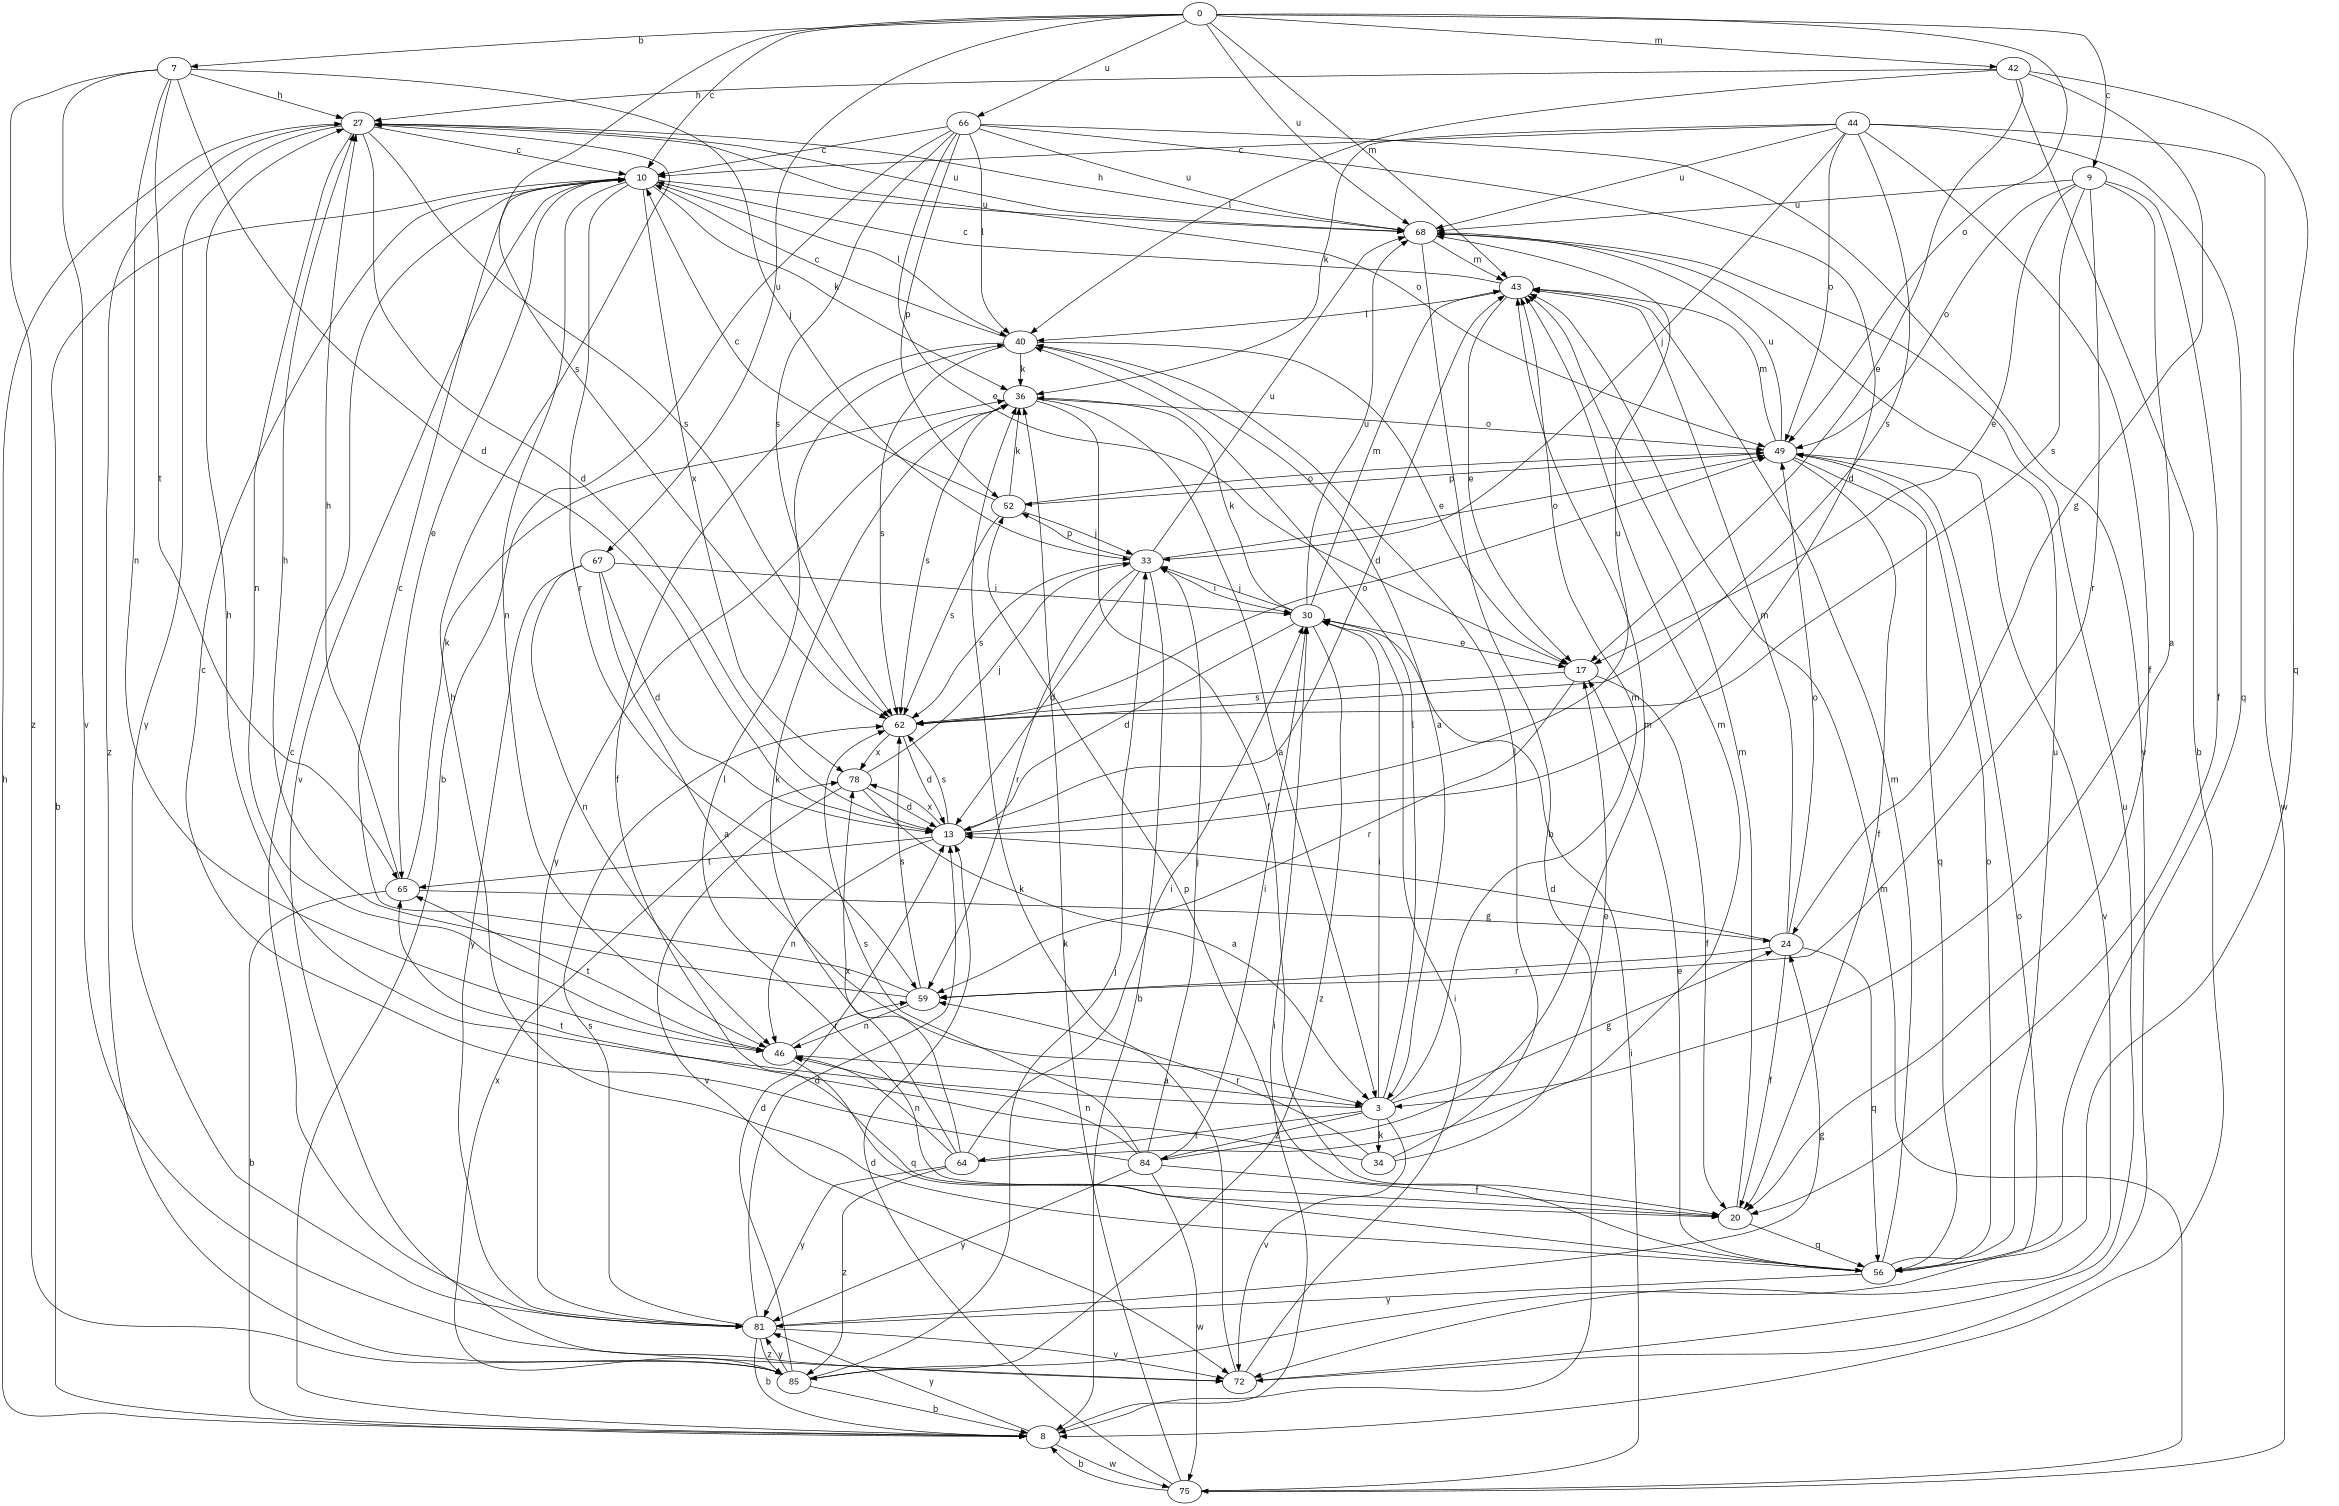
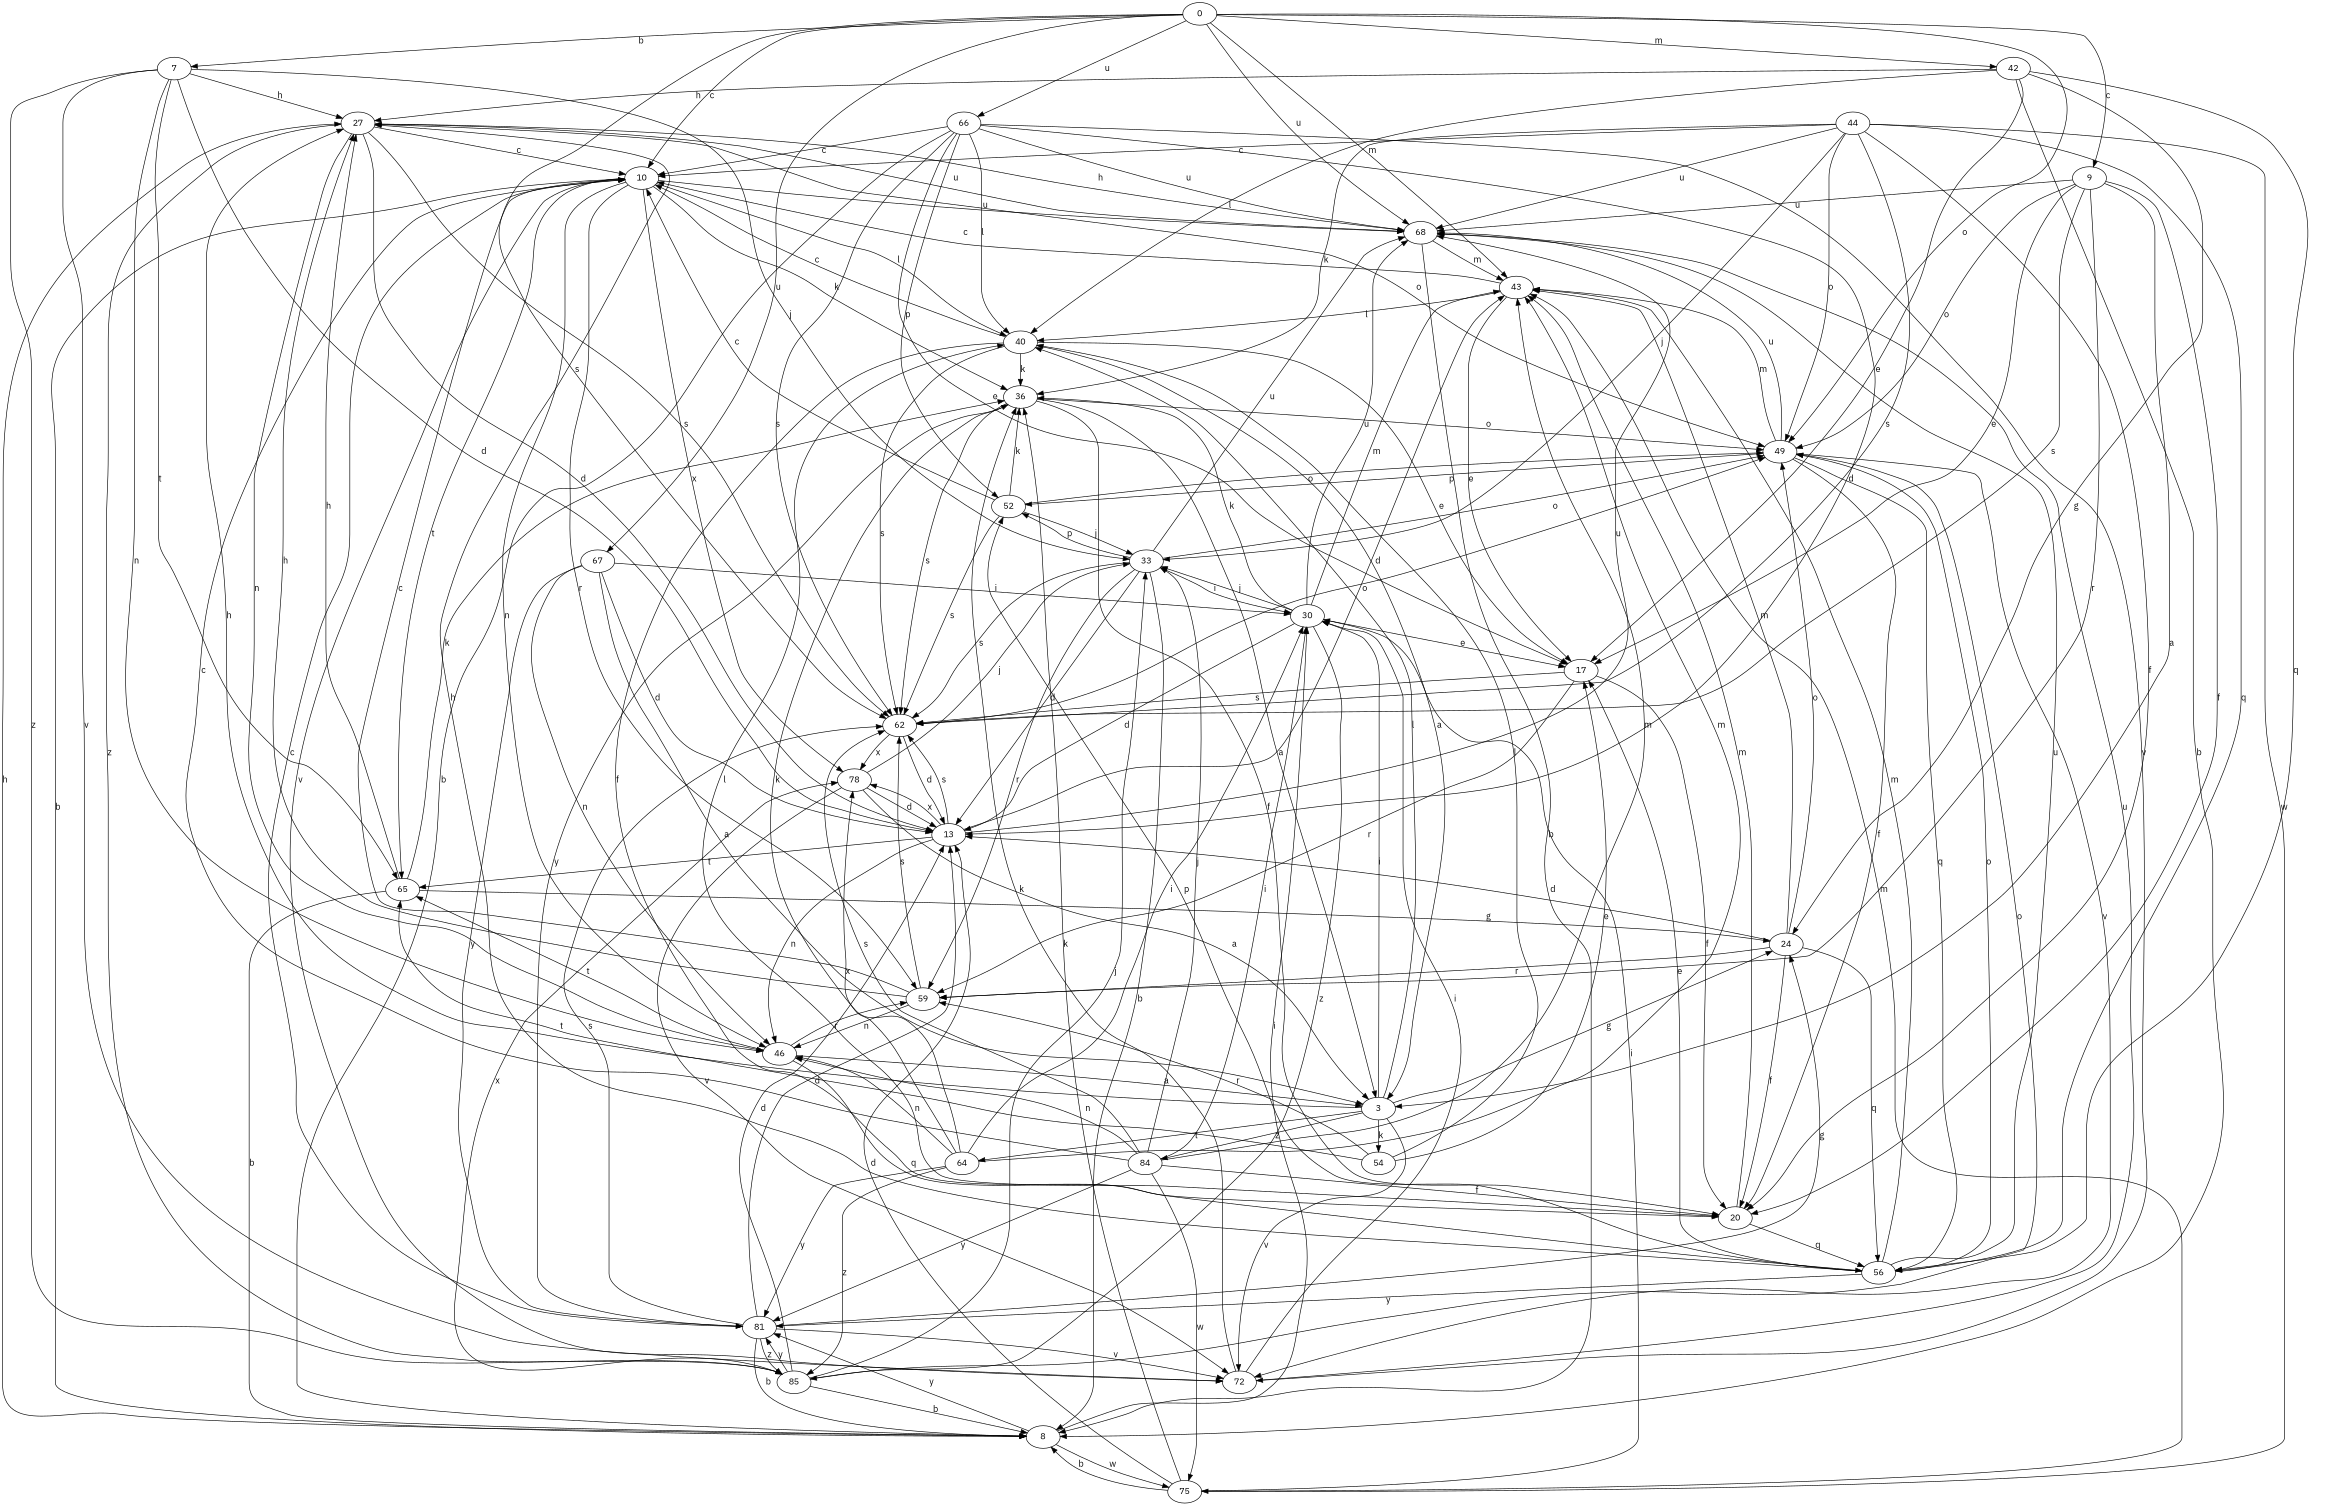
(433, 534) -> (433, 534)
(1635, 742) -> none
(132, 881) -> none
(1379, 1163) -> (1379, 1163)
